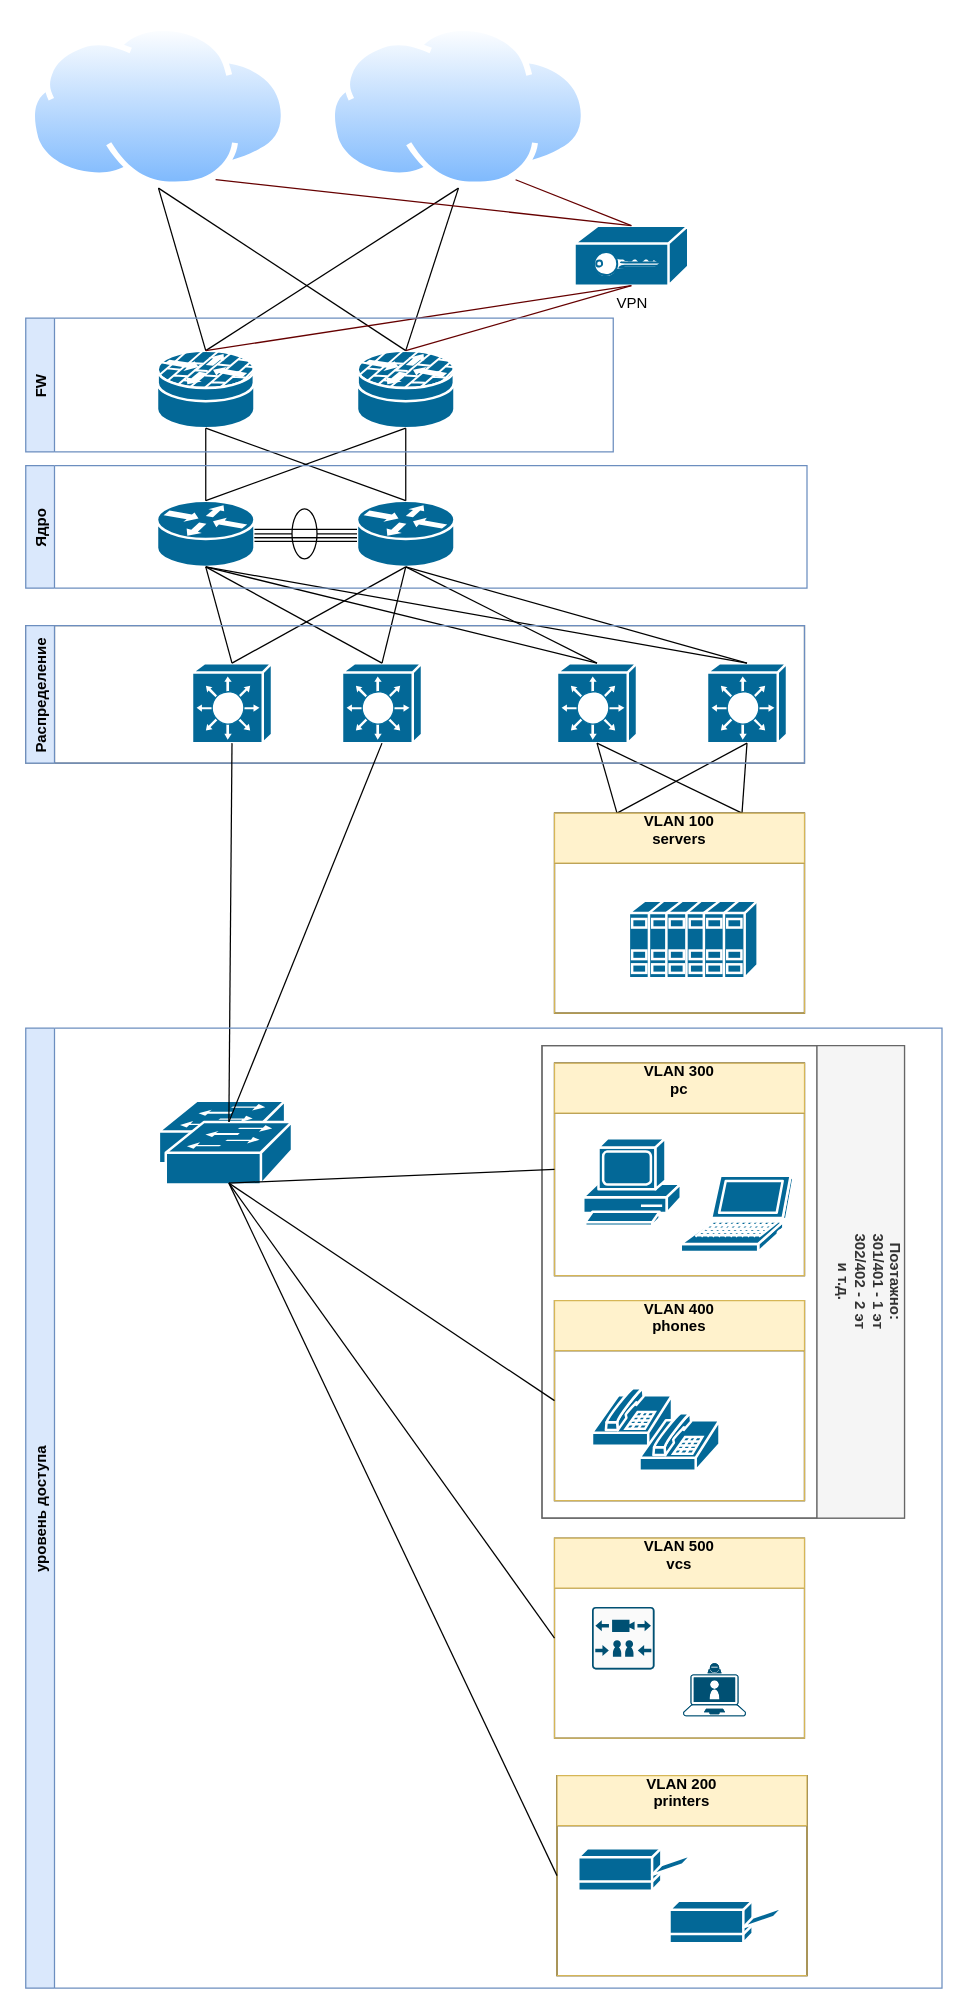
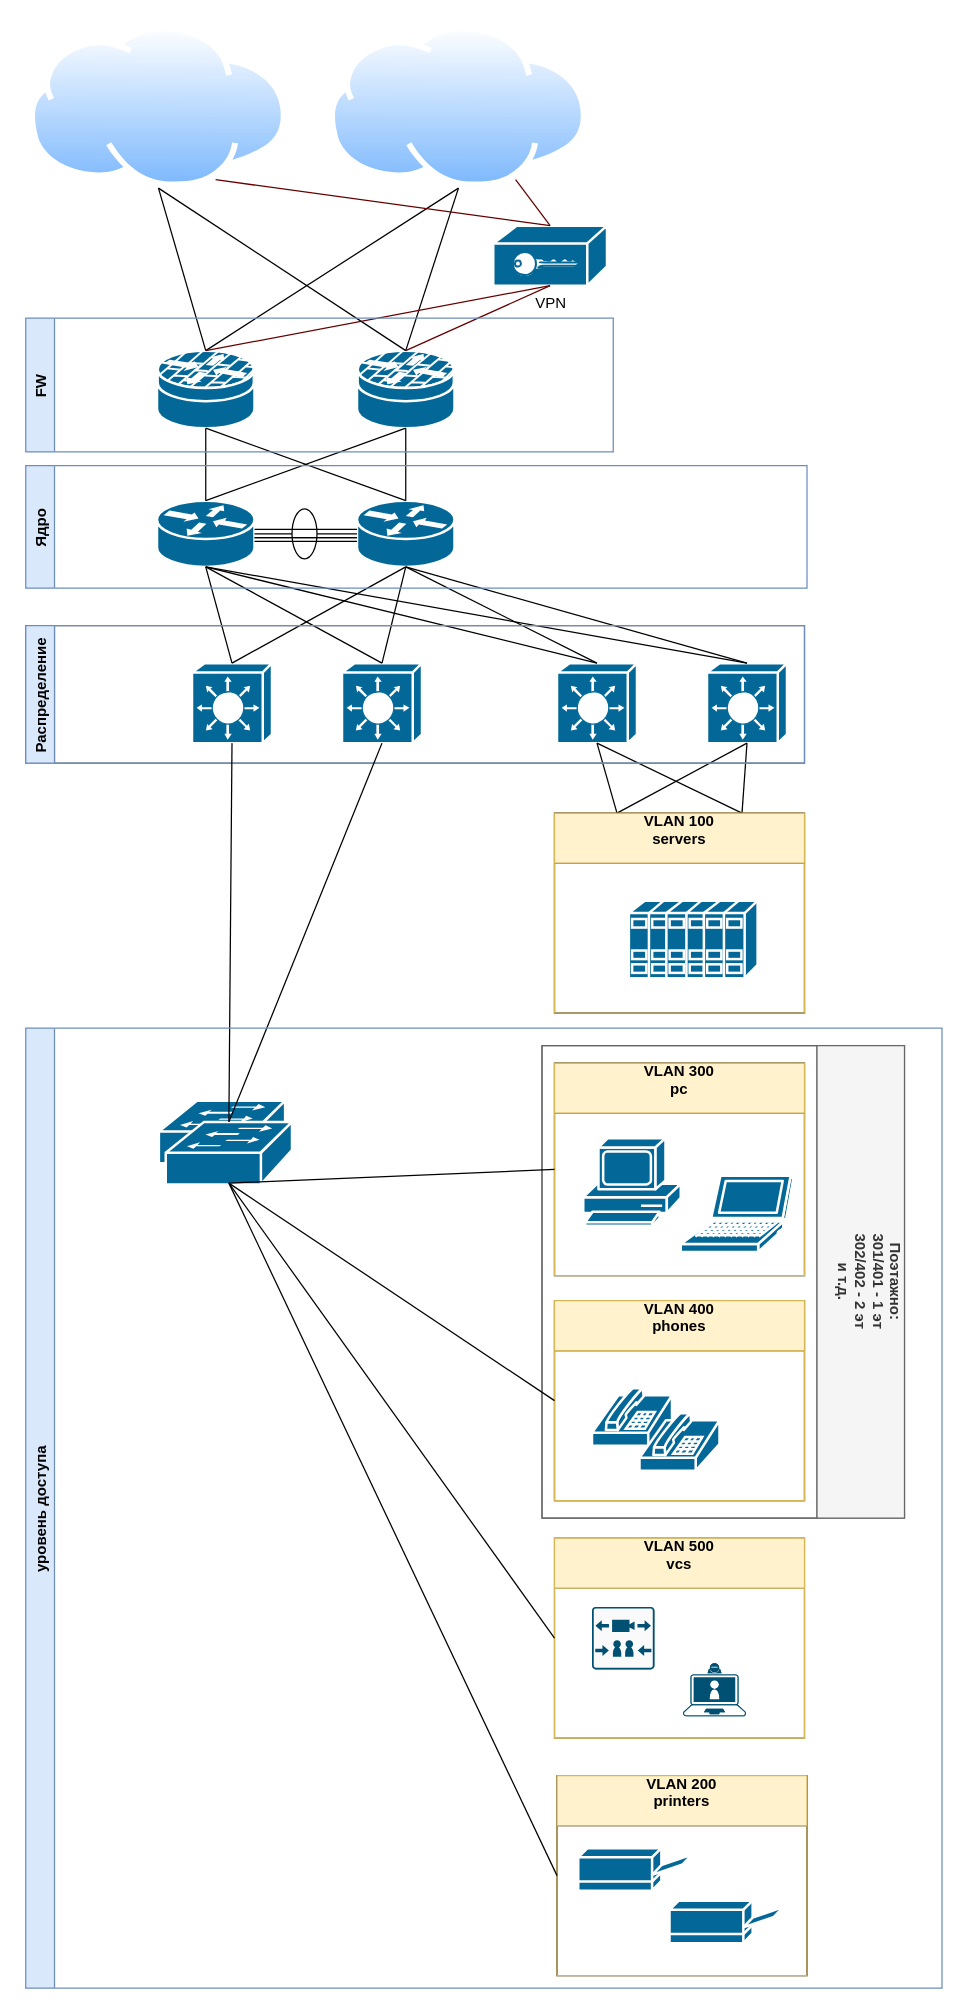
(631, 256) -> (550, 256)
